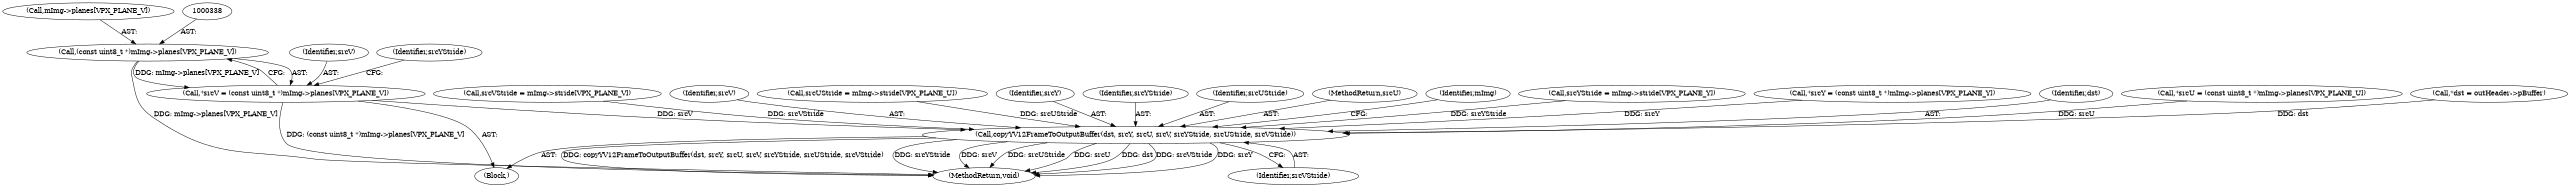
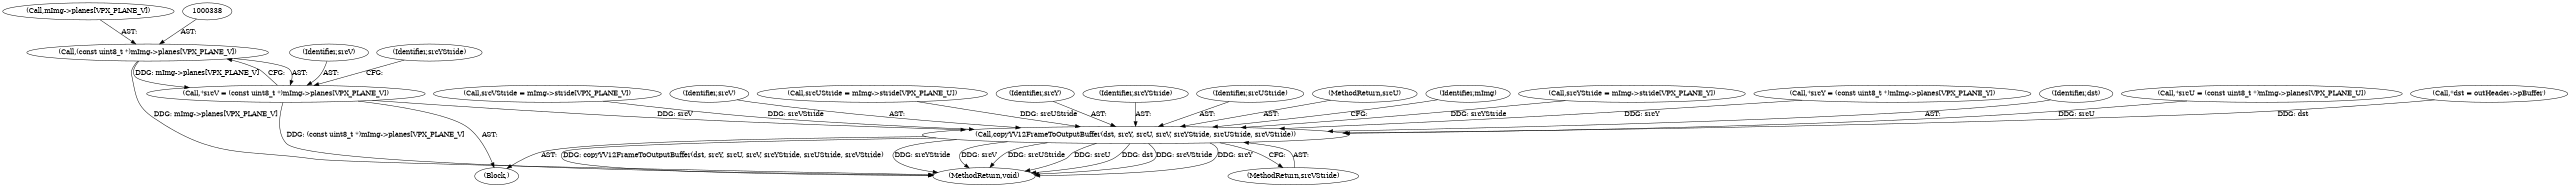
(1293, 176) -> (1293, 176)
